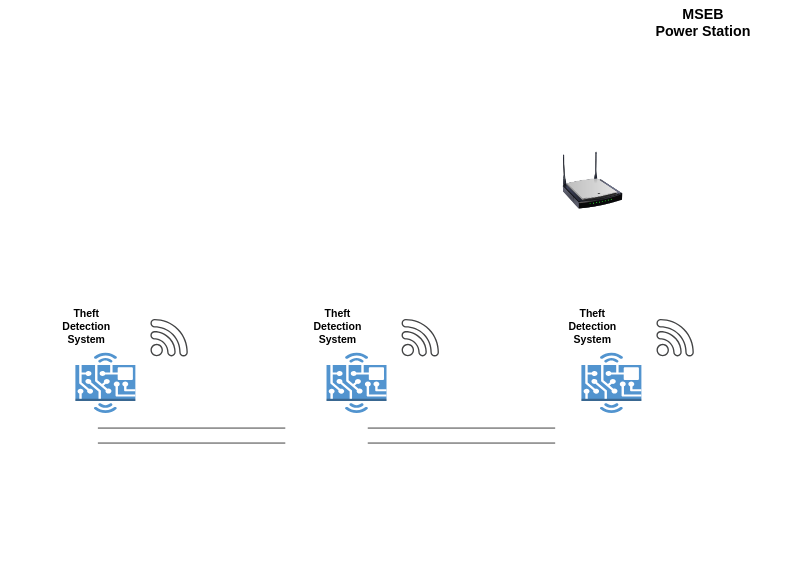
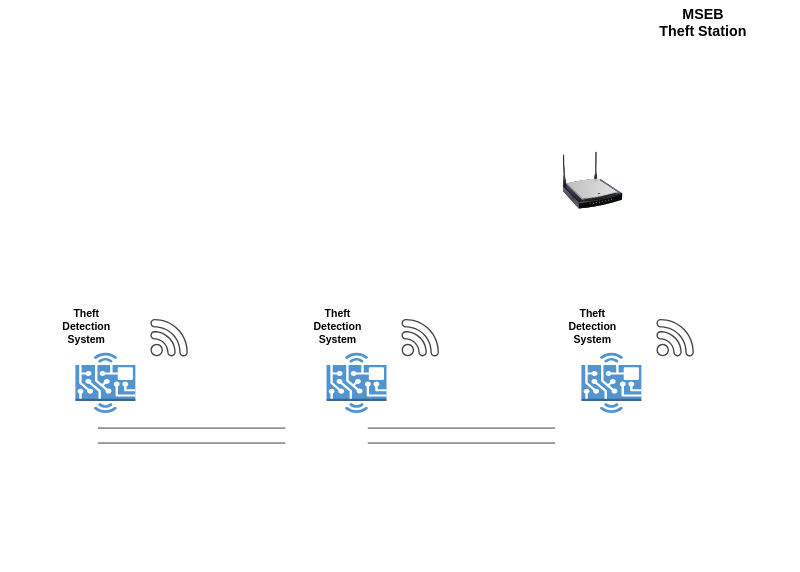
(704, 23) -> (704, 23)
